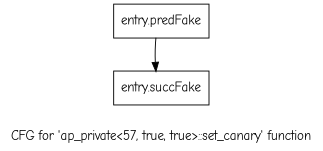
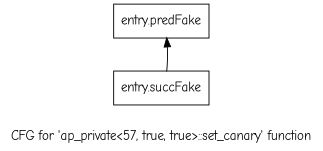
(155, 50) -> (167, 59)
